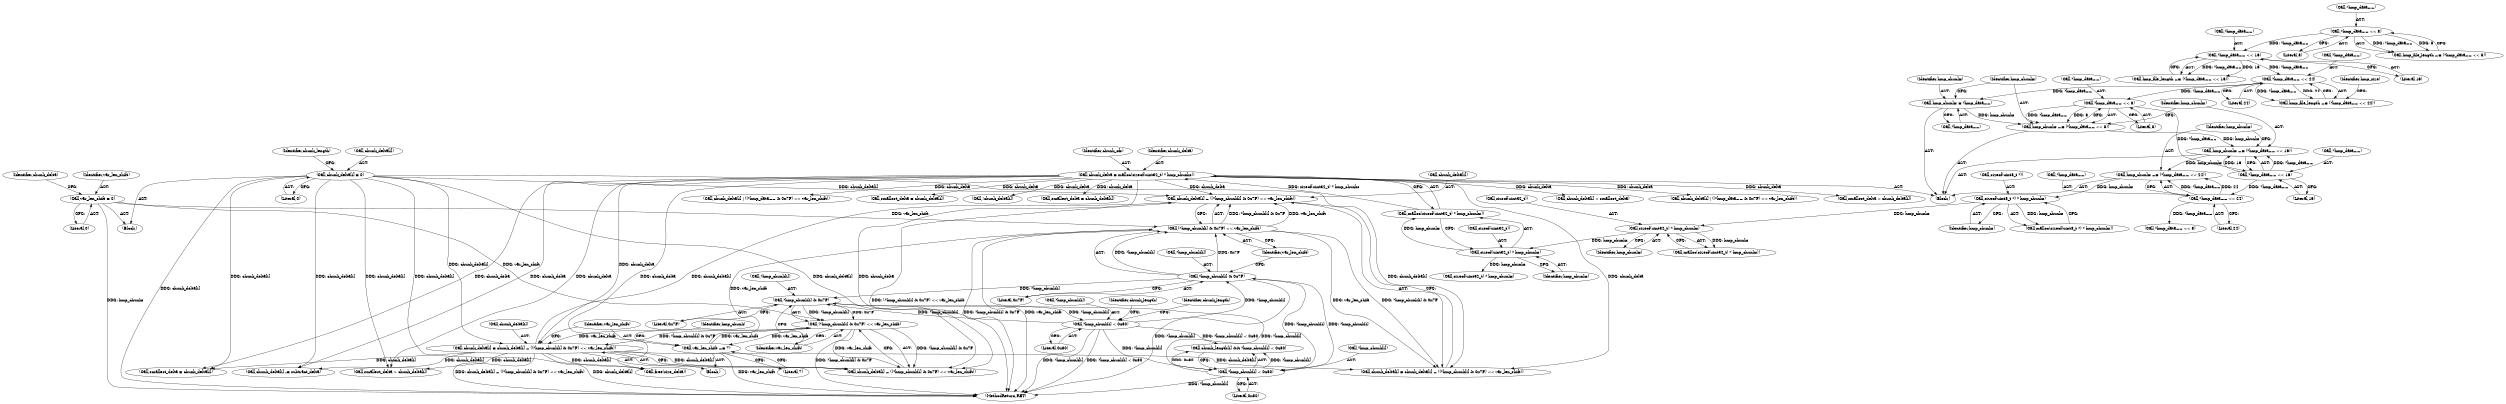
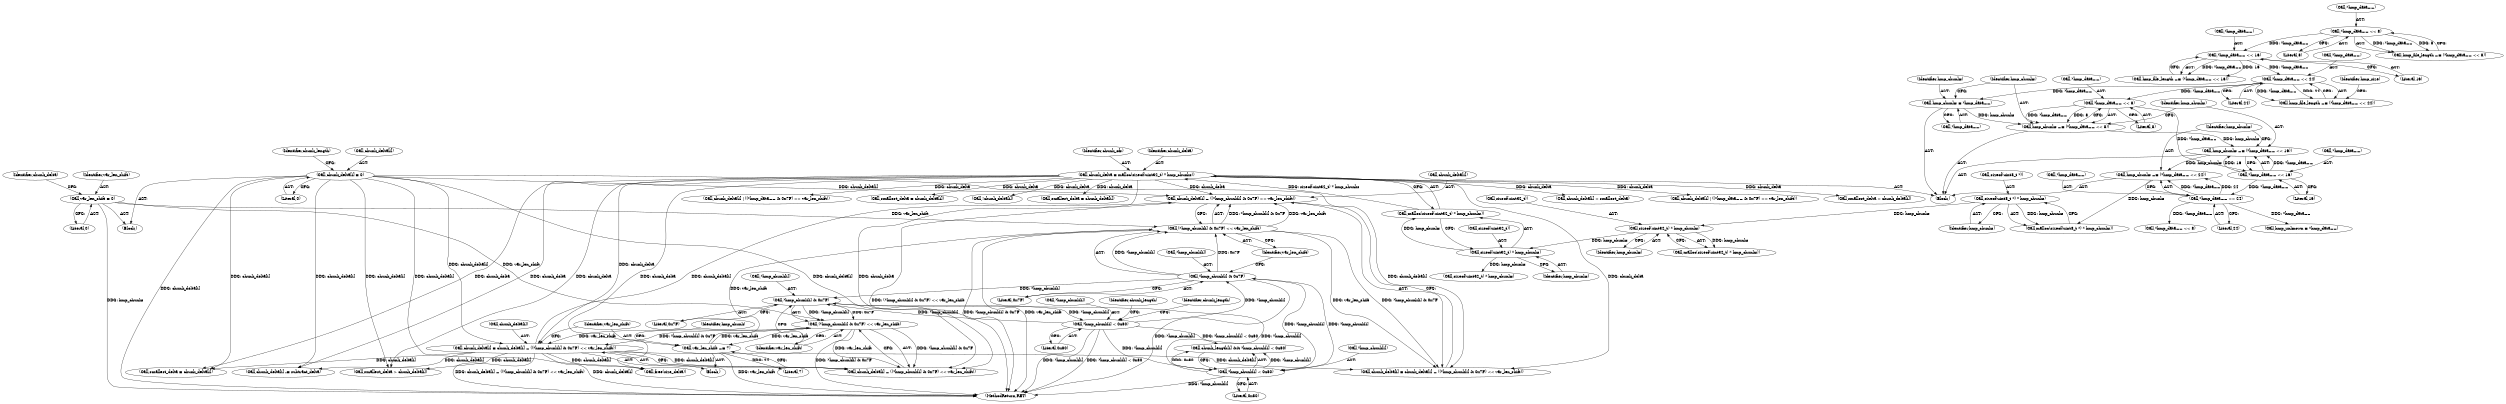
(2090, 189) -> (2116, 201)
none -> (2302, 229)
(761, 360) -> (761, 360)
